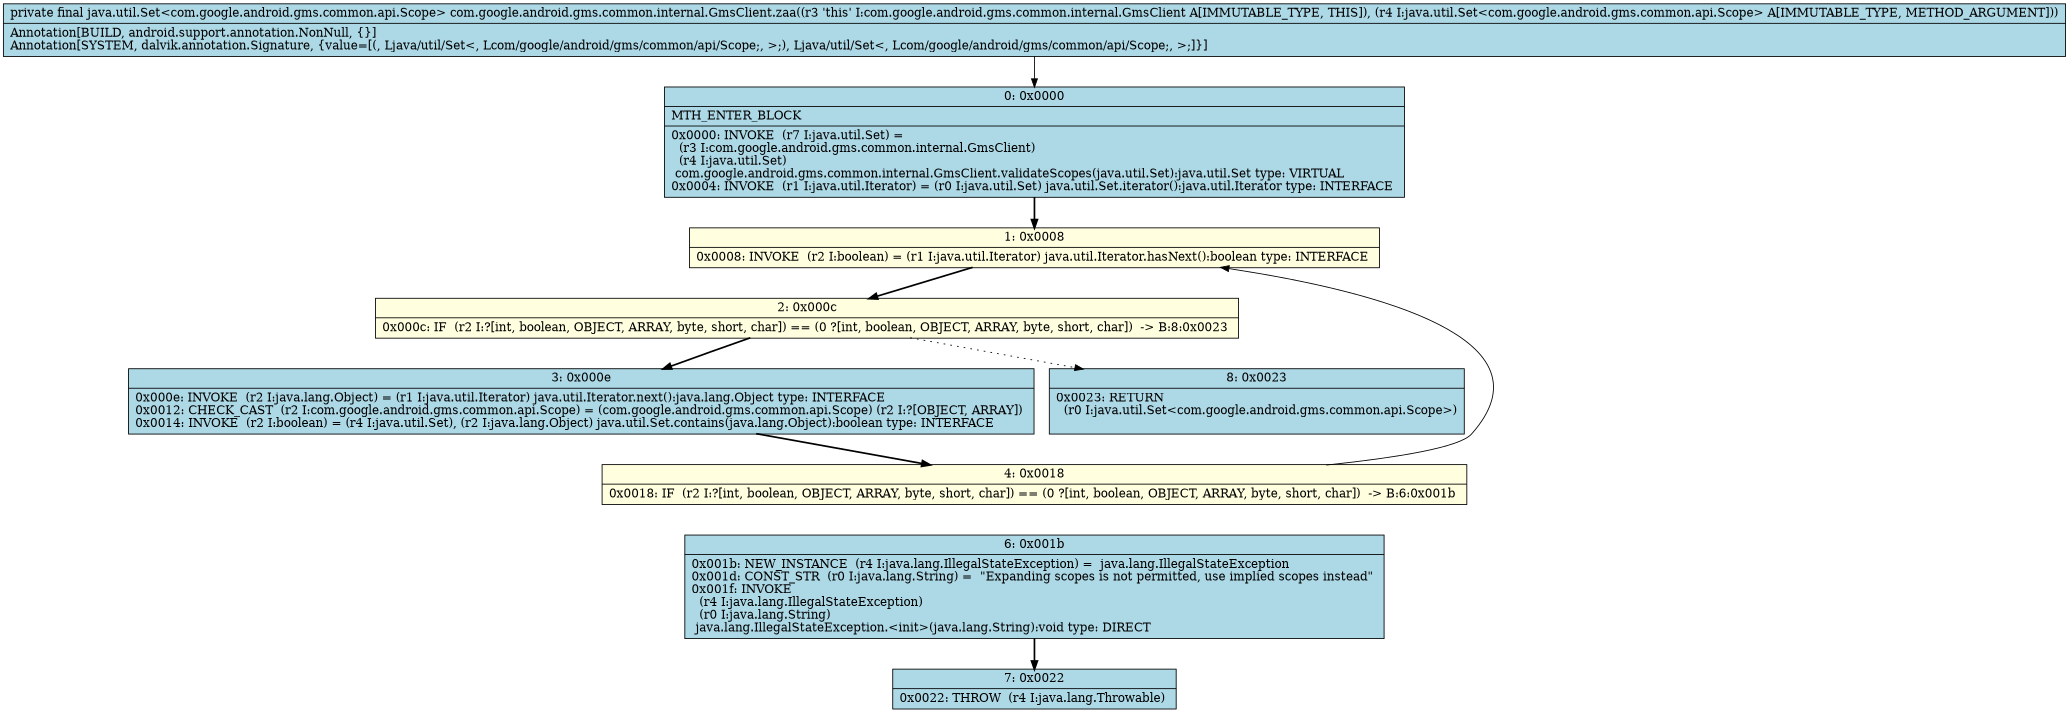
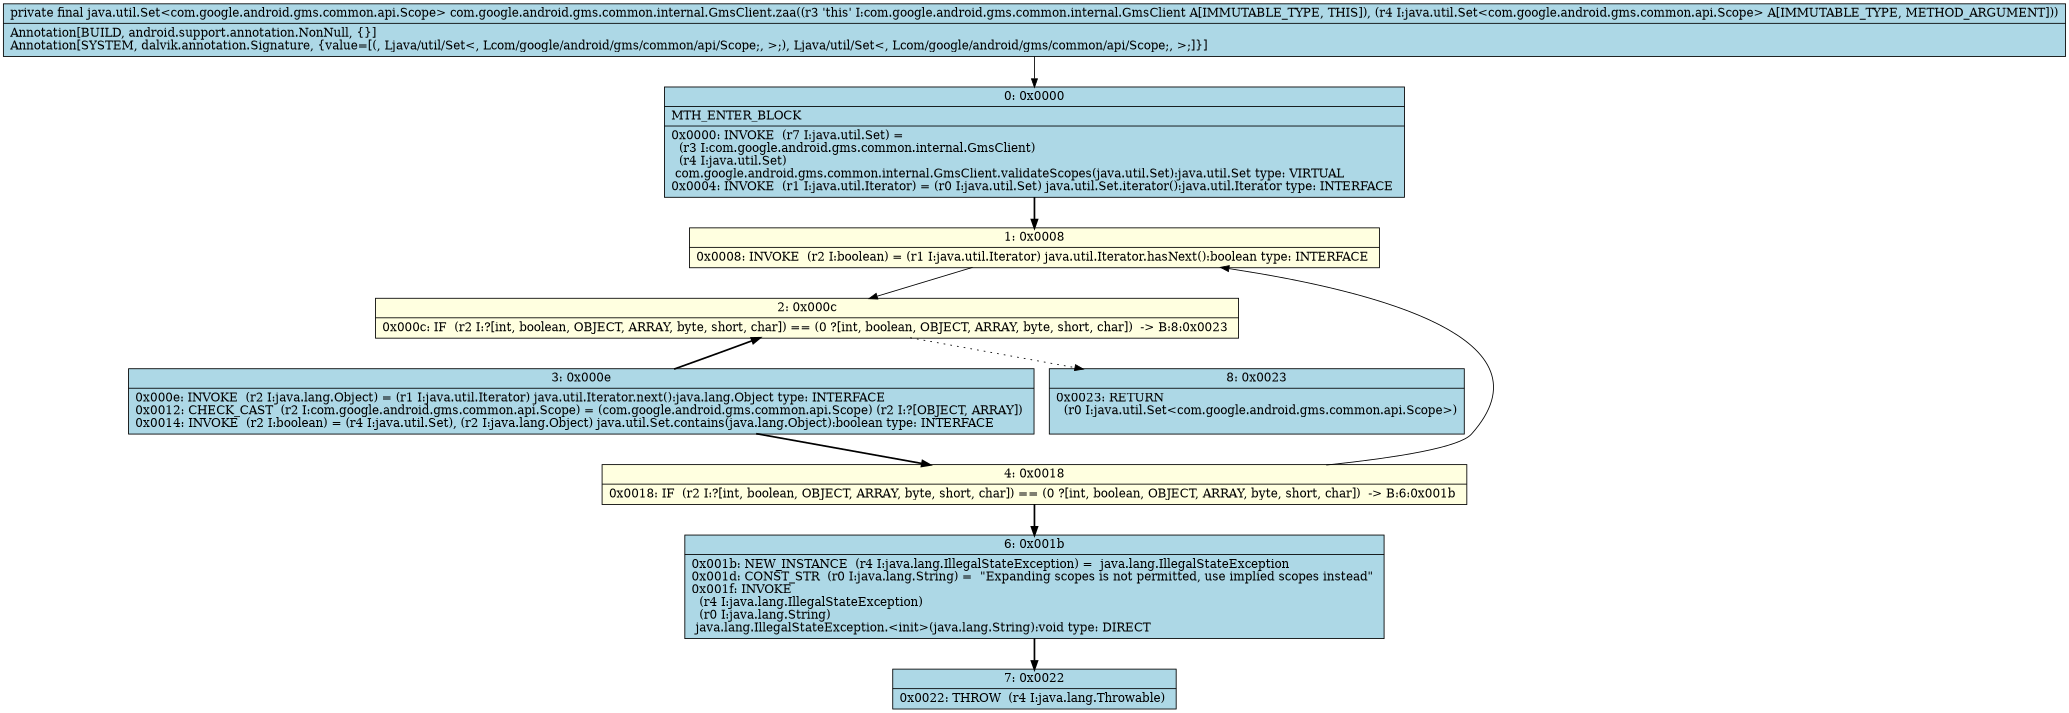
(925, 282) -> (925, 282)
(711, 352) -> (713, 355)
none -> (1034, 515)
